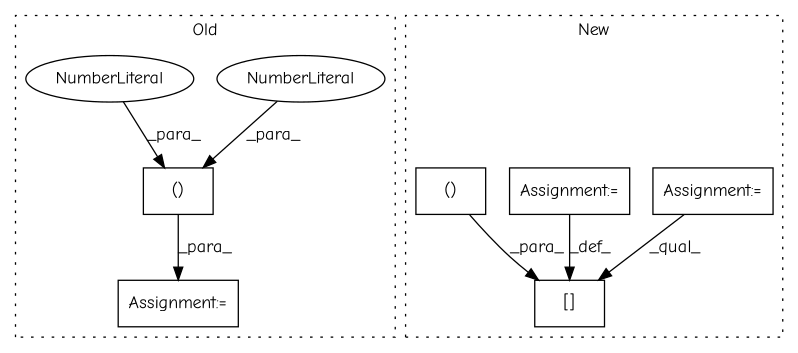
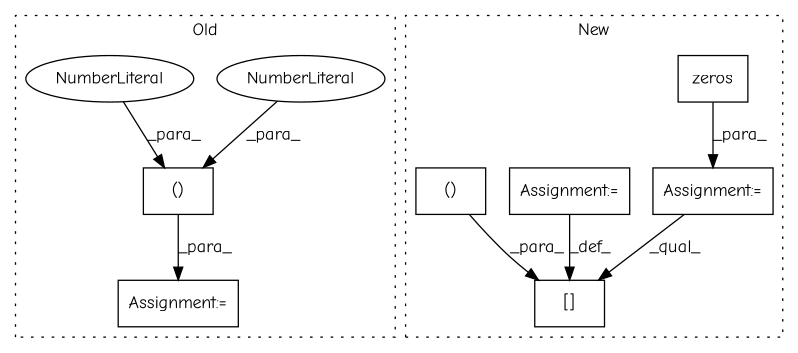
none -> (713, 79)
